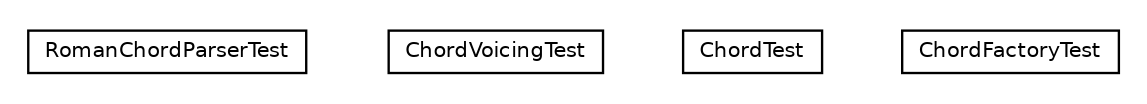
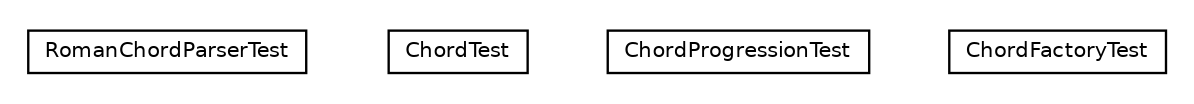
(495, 52) -> none
none -> (737, 52)
